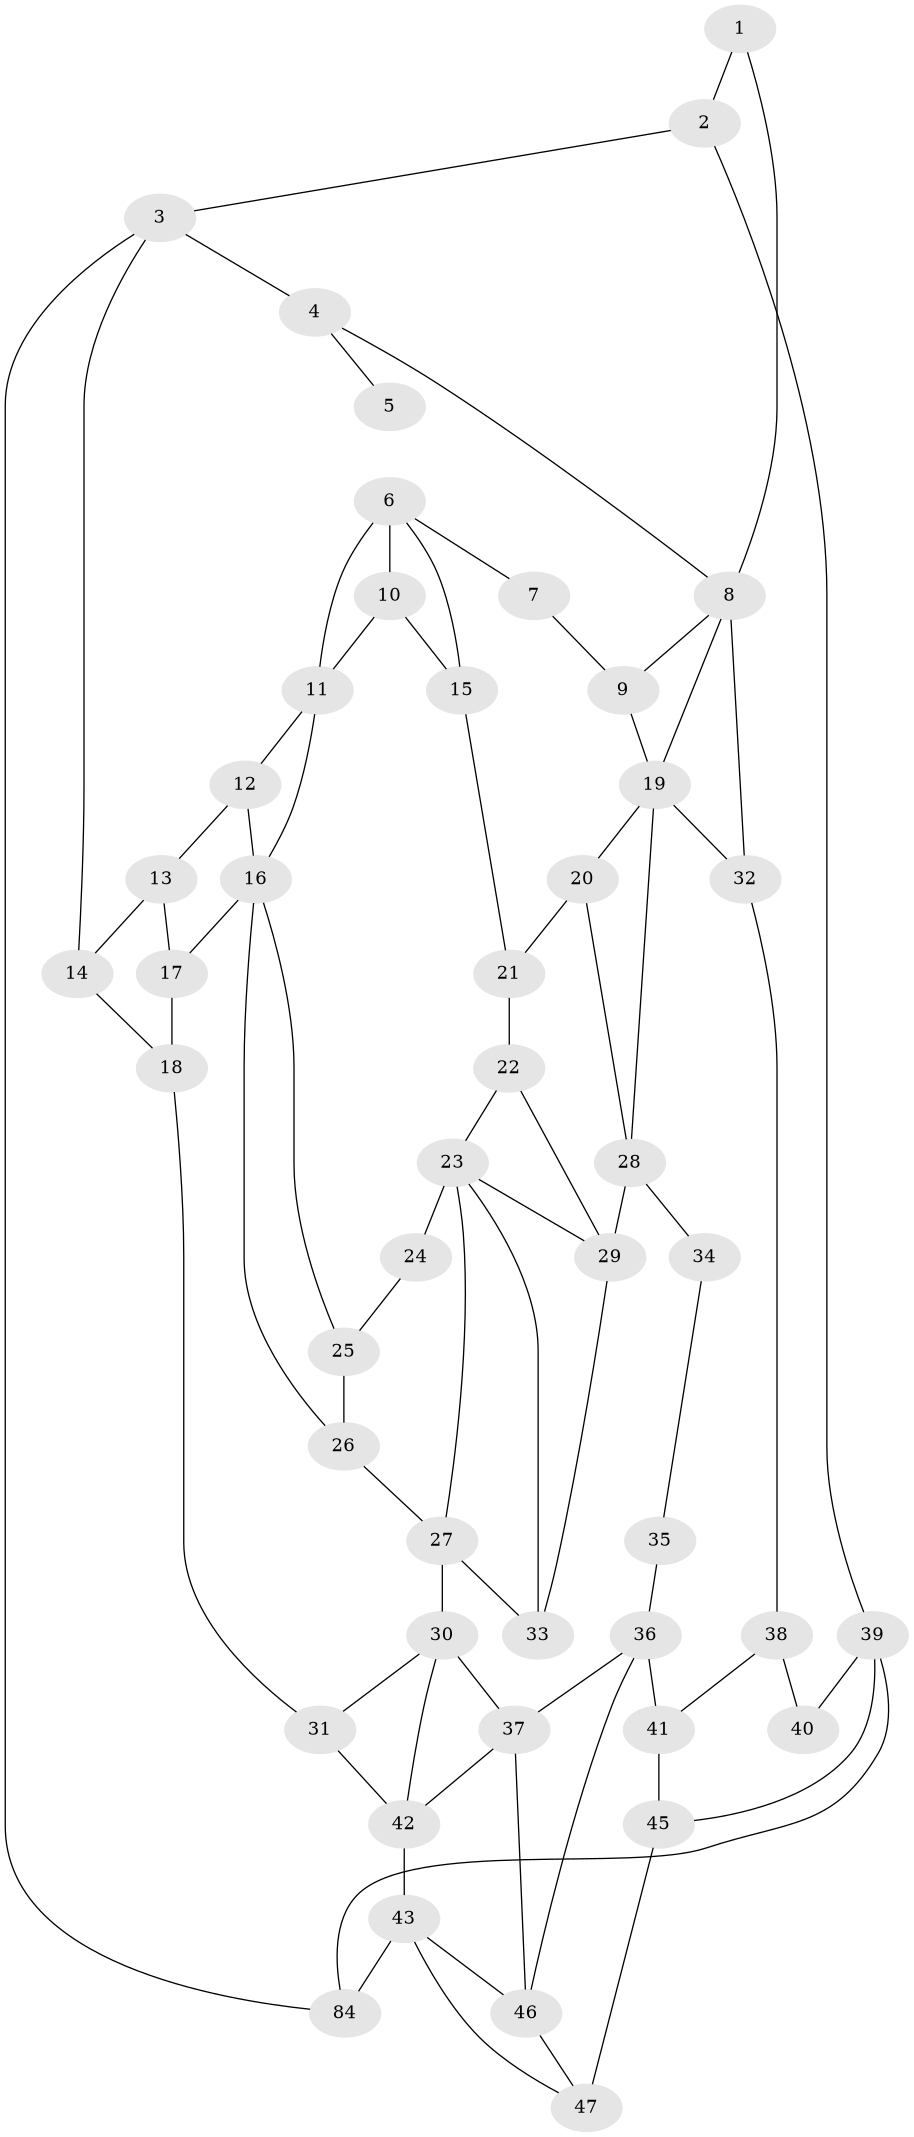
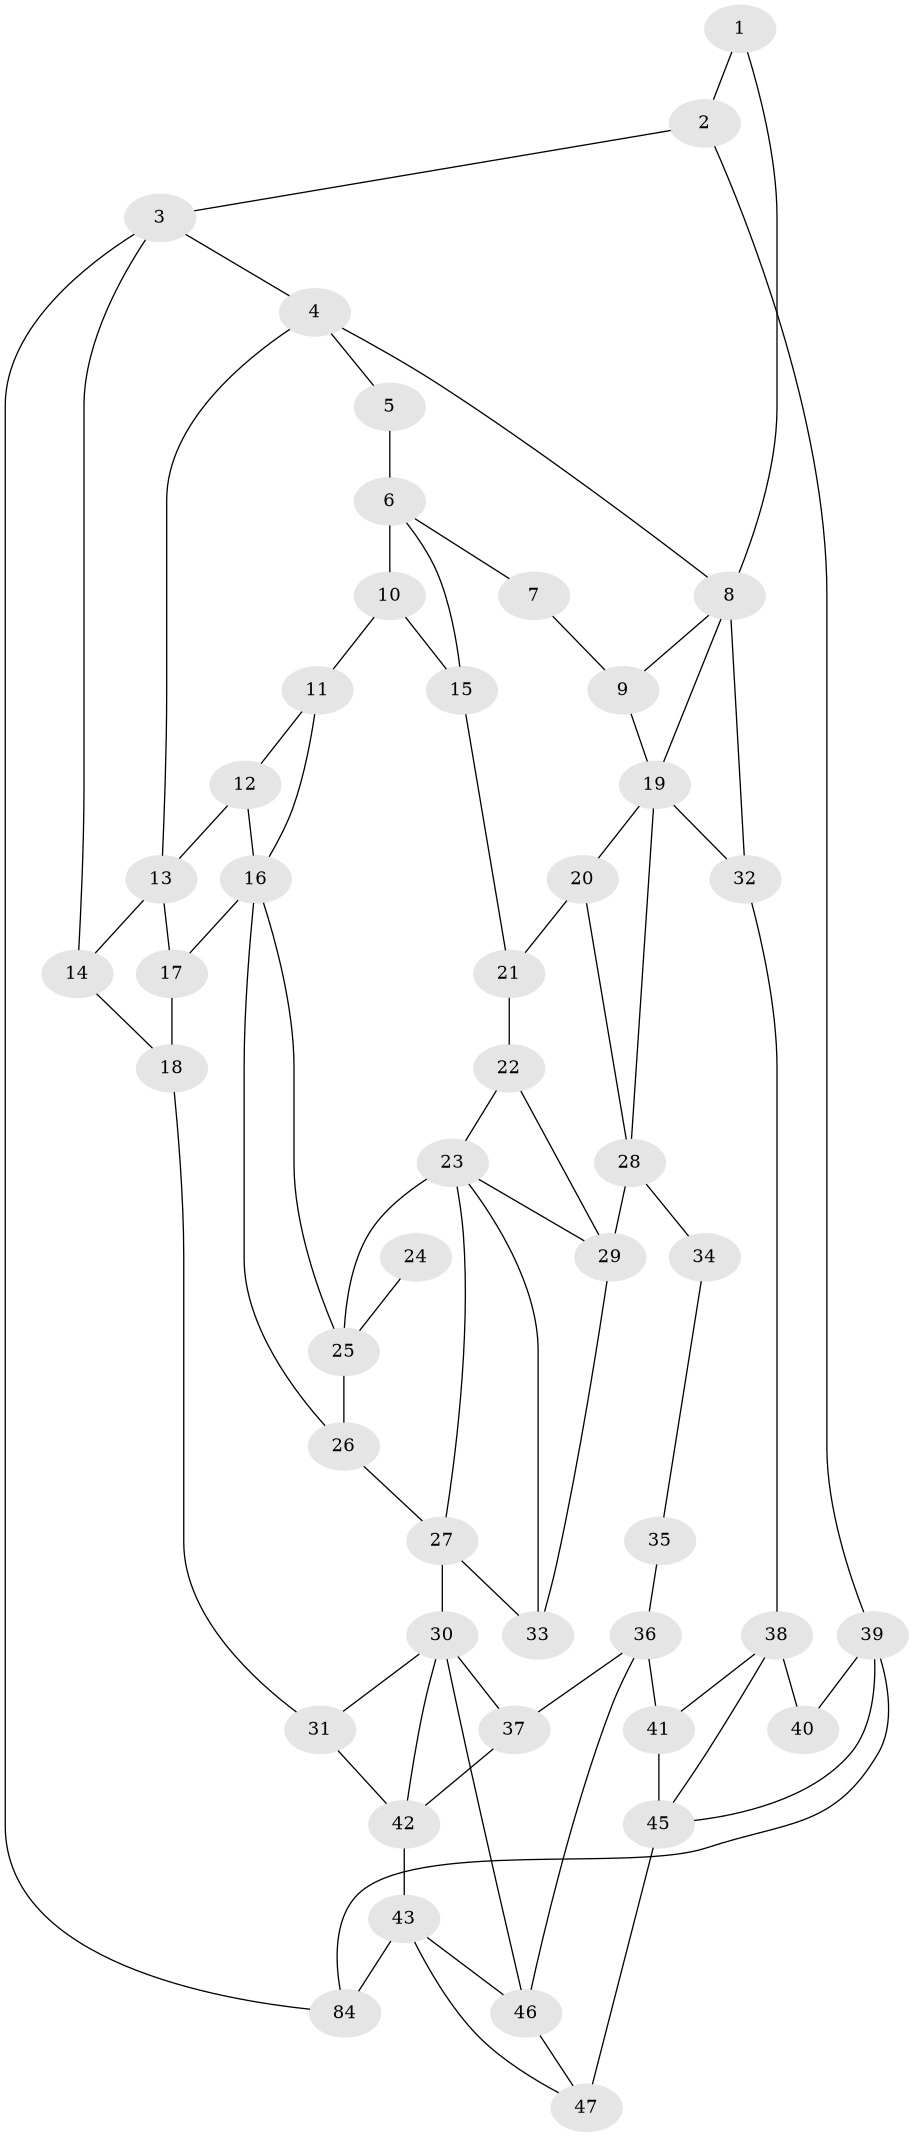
none -> (167, 569)
(336, 591) -> (390, 454)
(434, 1210) -> (365, 1242)
none -> (720, 1731)
(520, 1872) -> (483, 1825)
